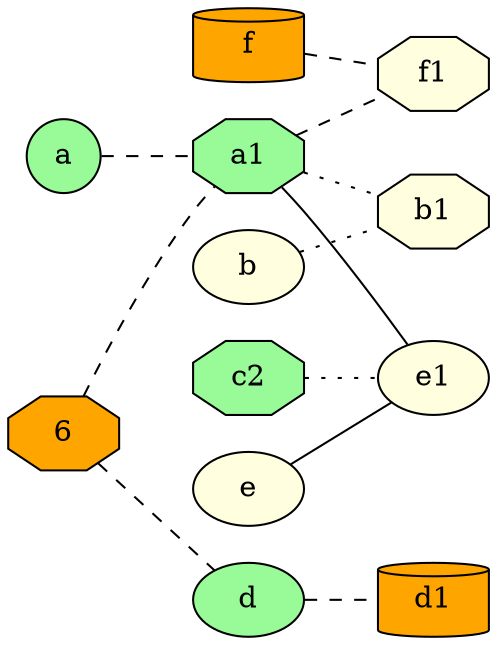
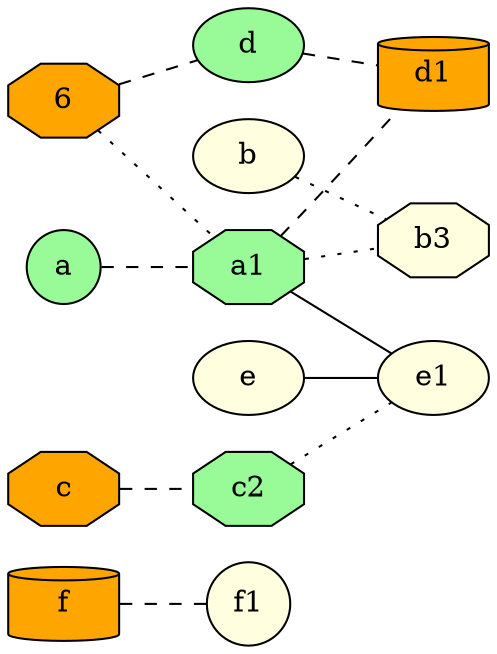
(433, 74) -> (249, 604)
(341, 115) -> (340, 174)
(433, 212) -> (433, 240)
(143, 287) -> (156, 184)
none -> (64, 489)
